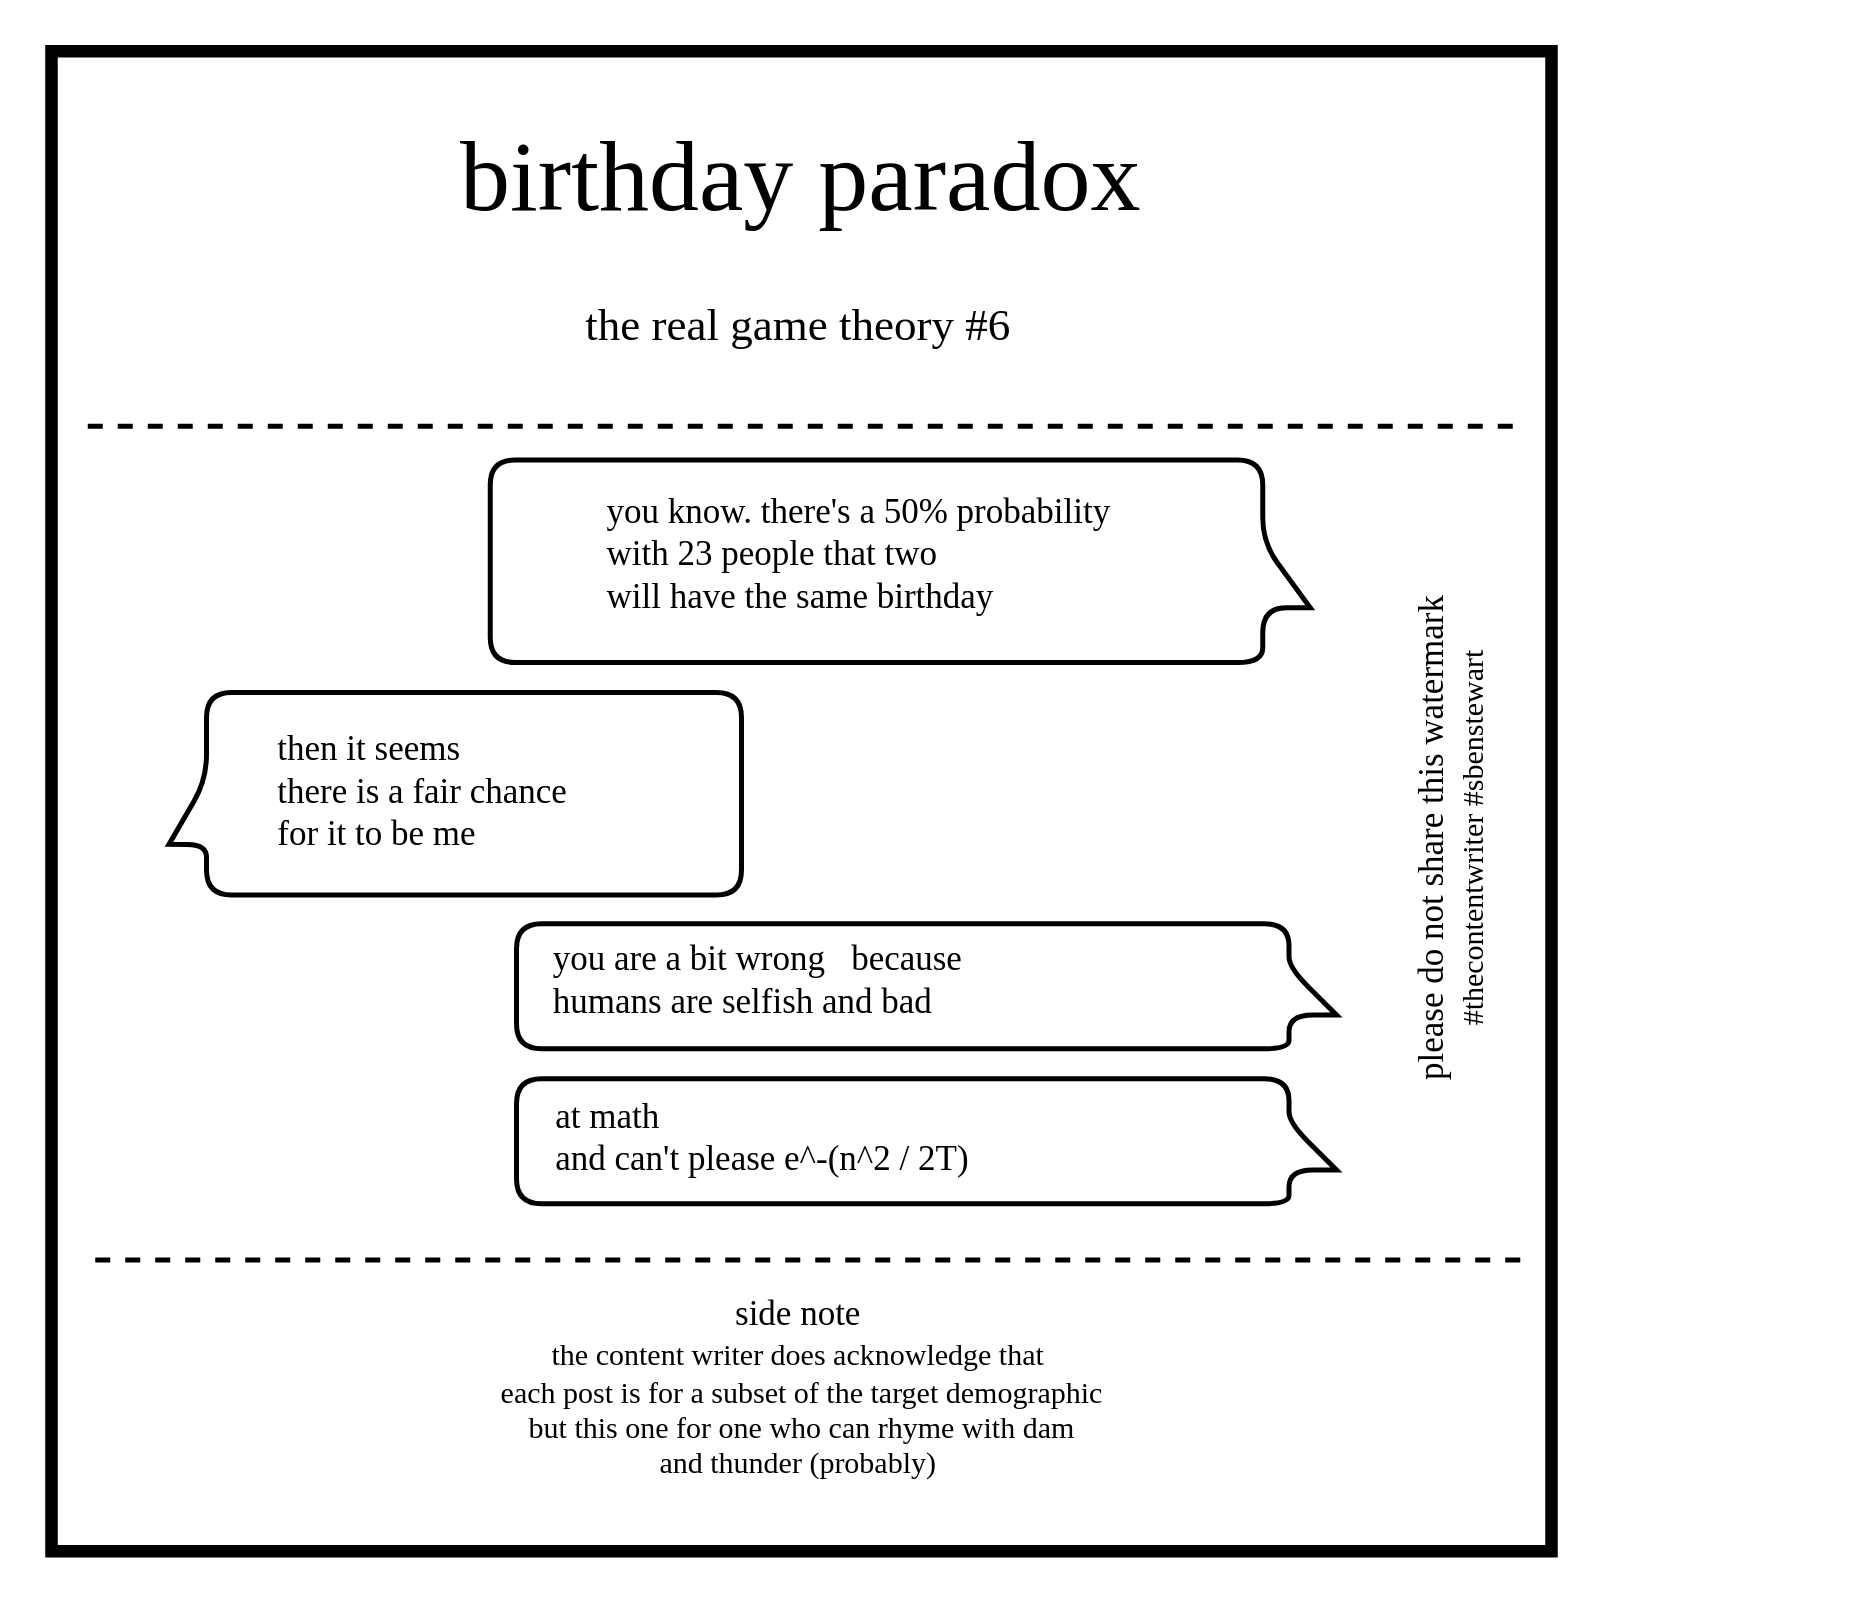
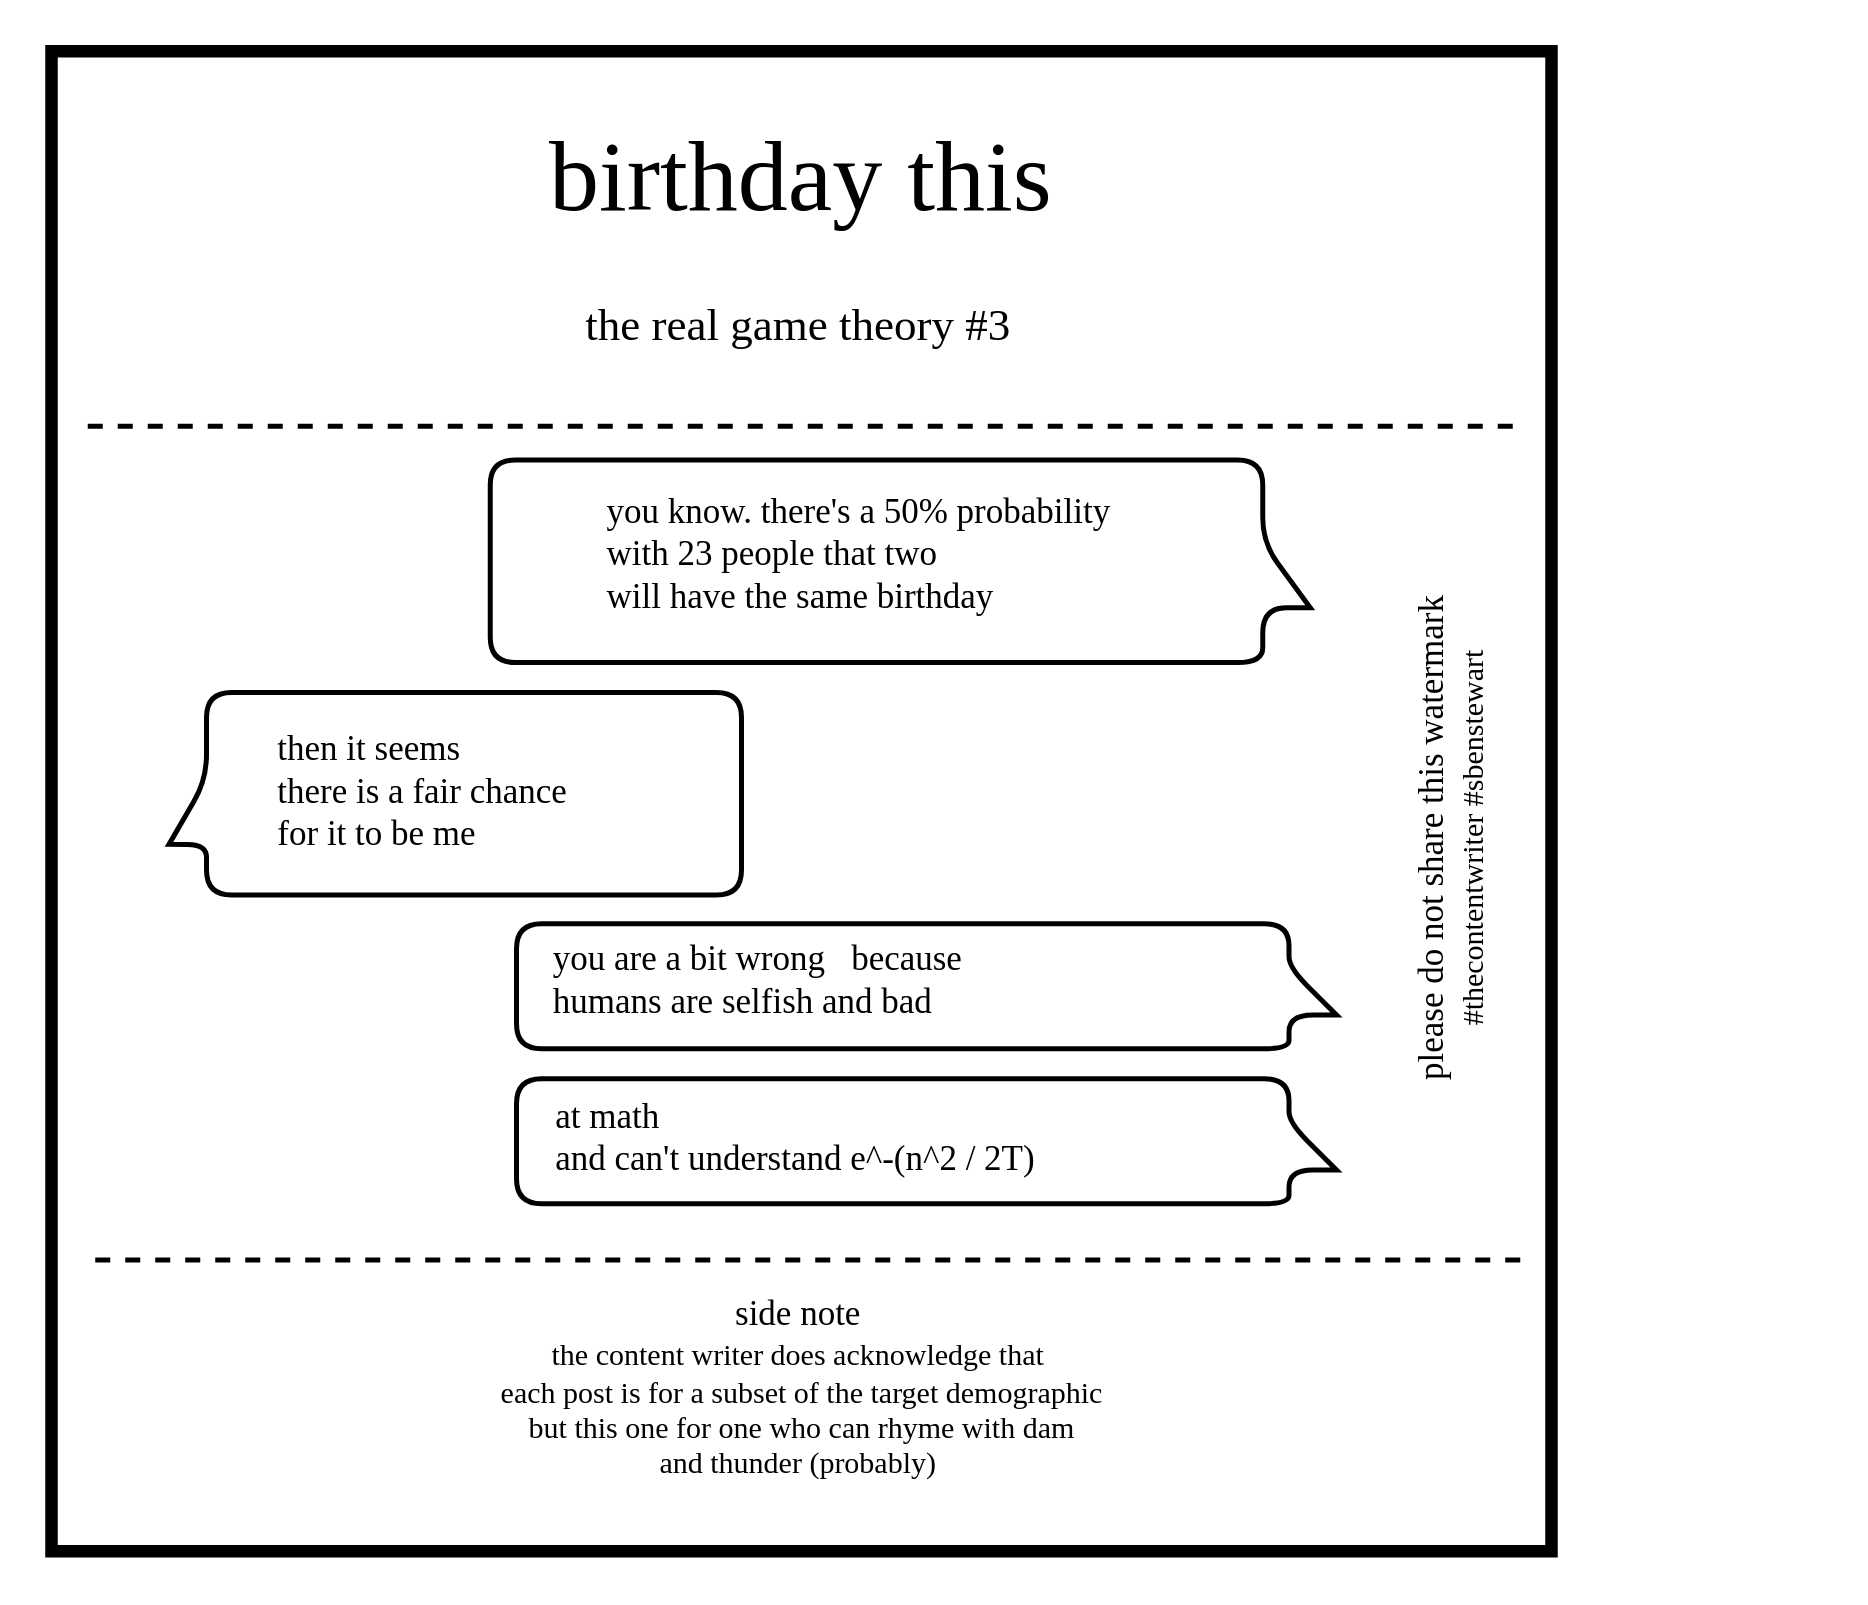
(801, 176) -> (801, 176)
(799, 326) -> (799, 326)
(781, 1139) -> (818, 1139)
